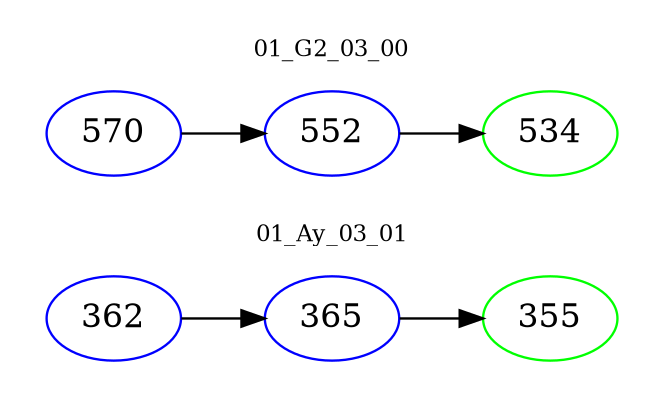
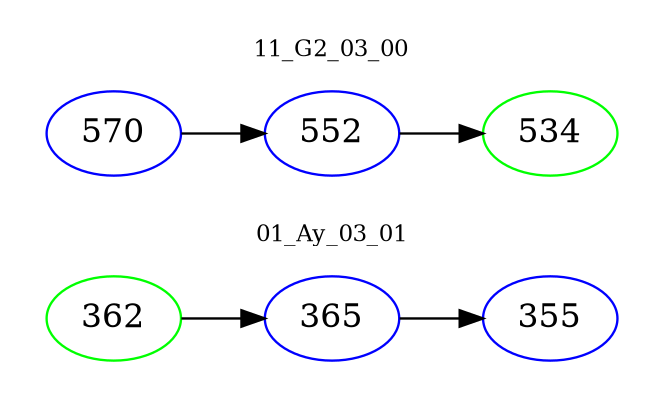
(332, 50) -> (332, 50)
(114, 318) -> (114, 318)
(550, 318) -> (550, 318)
